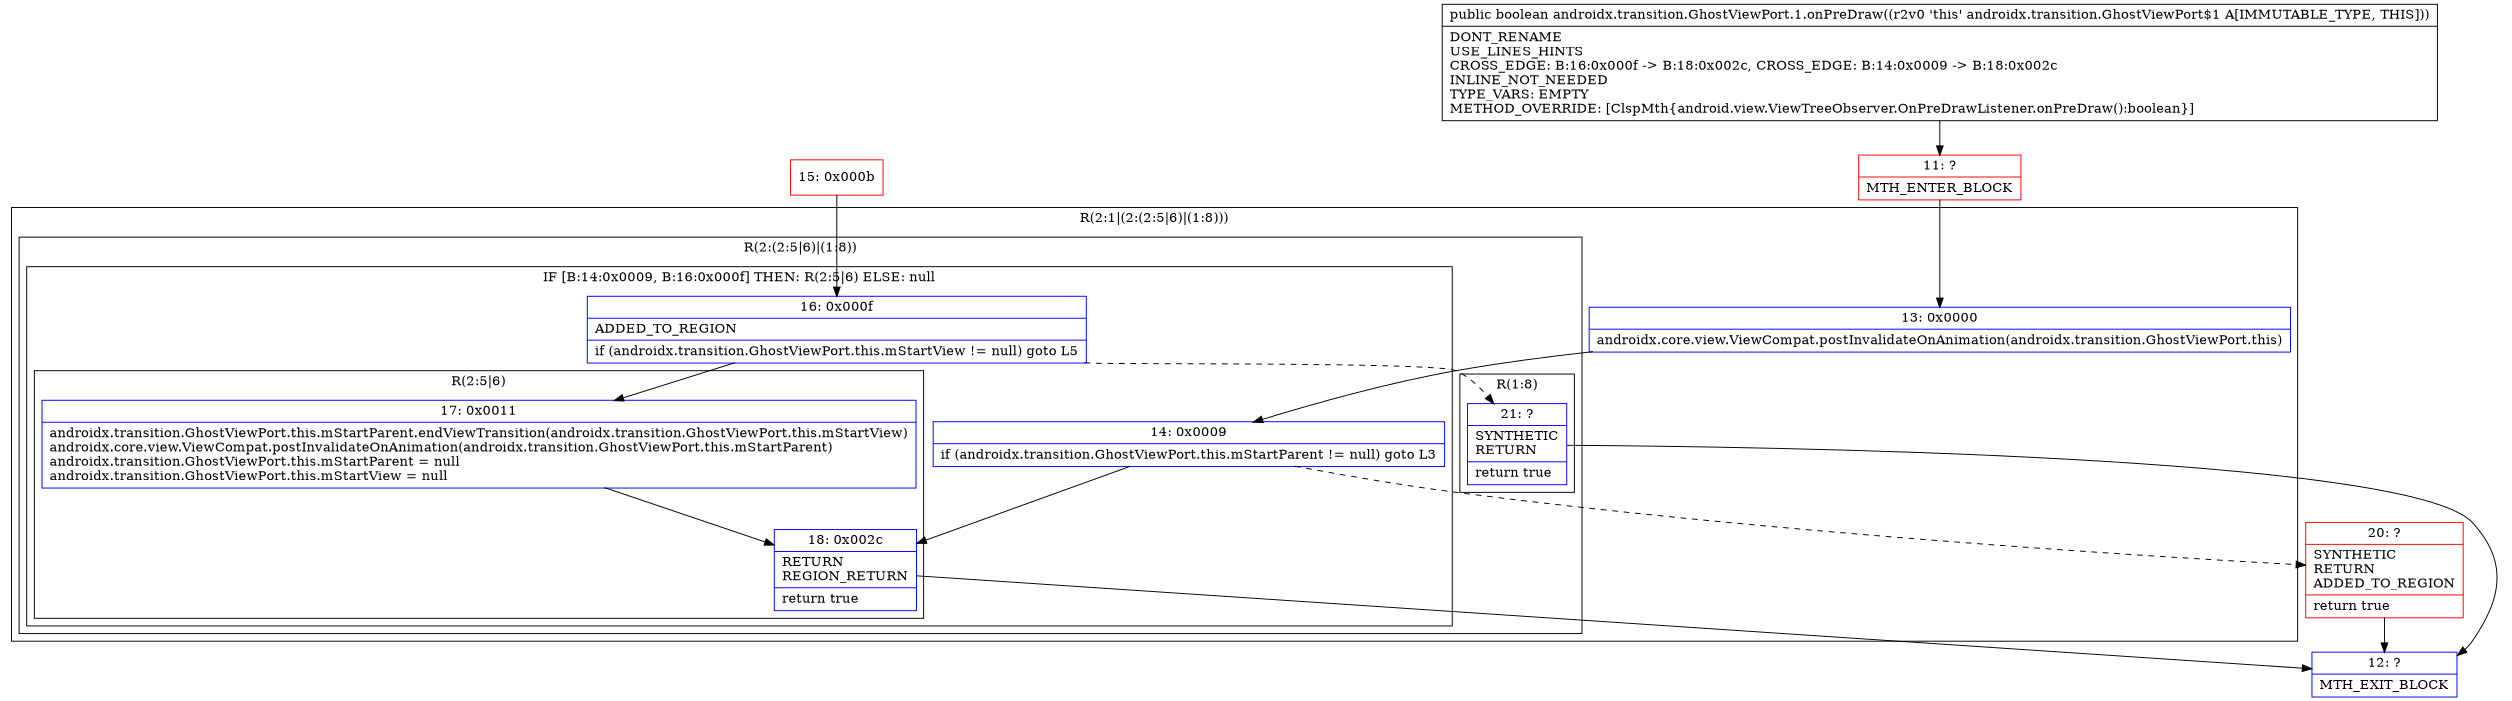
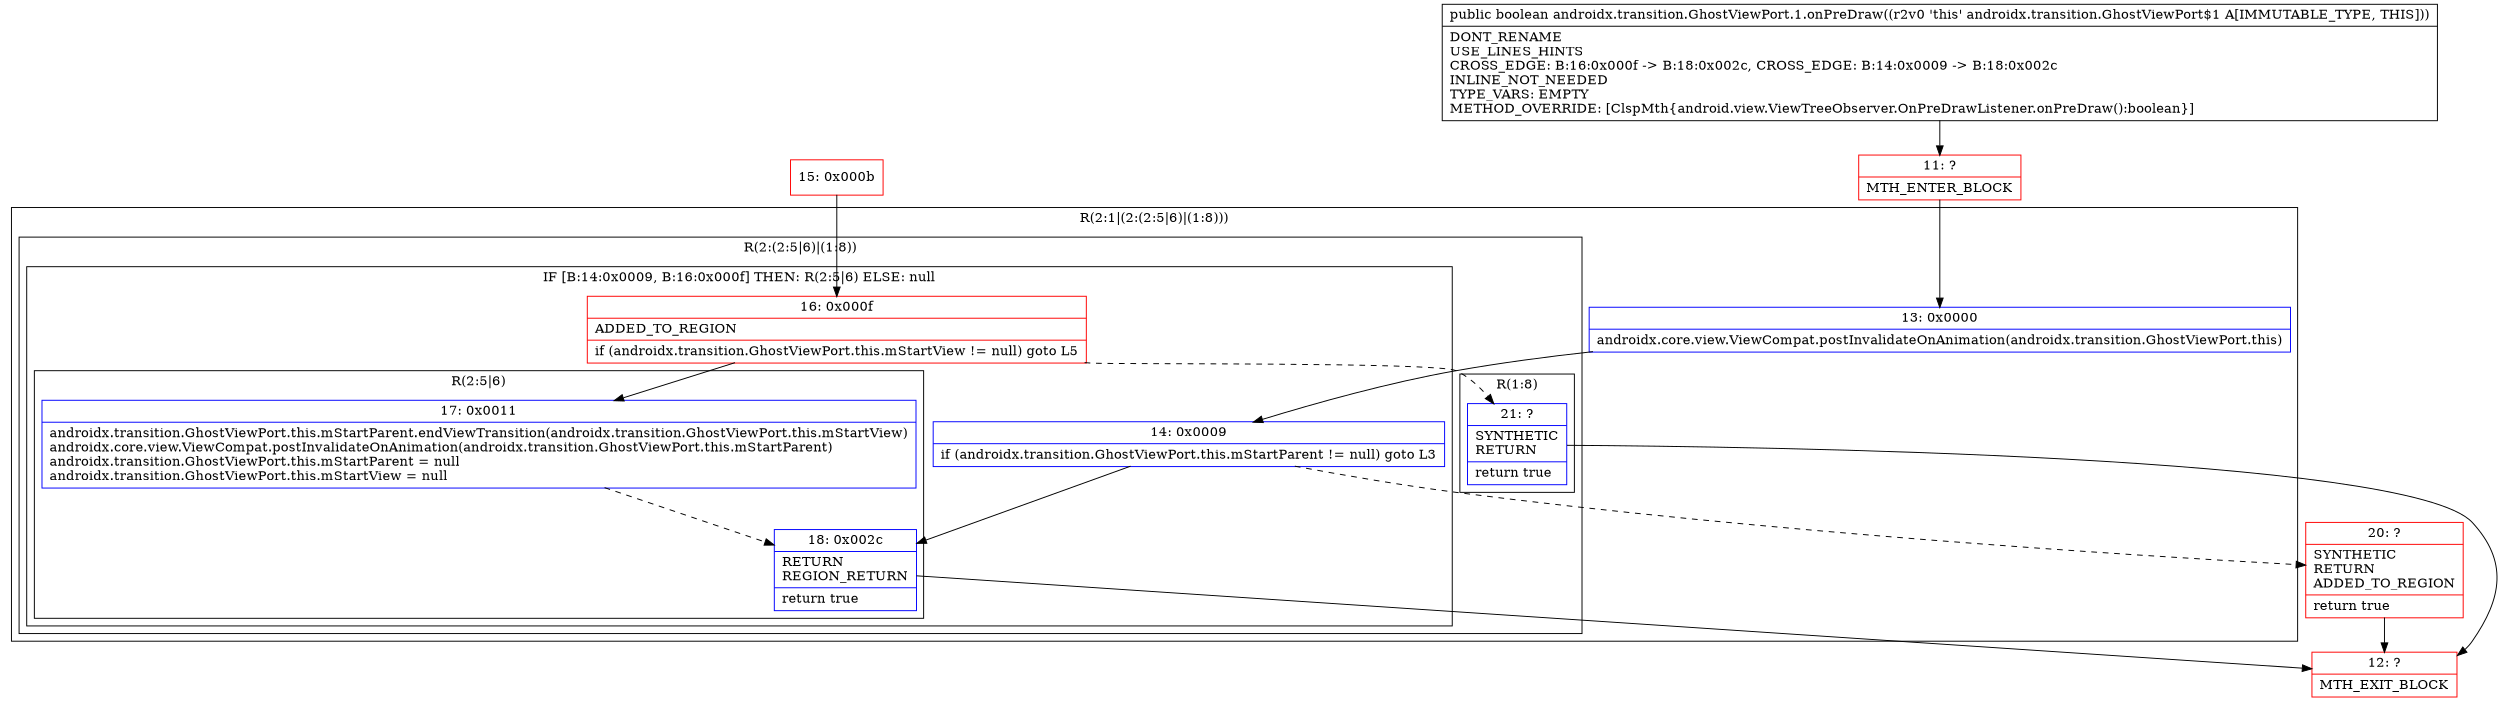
(837, 330) -> (837, 330)
(685, 515) -> (685, 515)
(2384, 675) -> (2384, 675)
